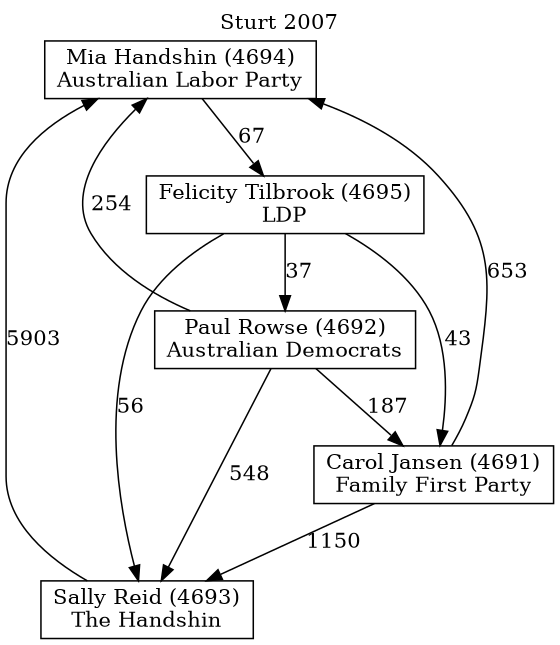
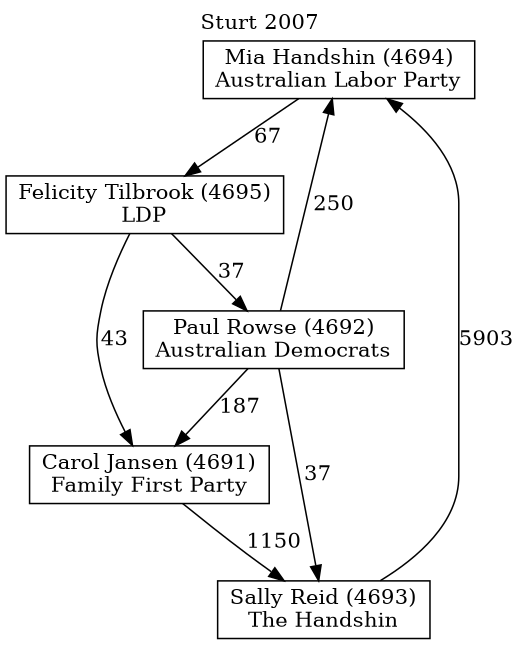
(112, 205) -> (334, 205)
(479, 240) -> none
(120, 380) -> none
(250, 475) -> (318, 475)
